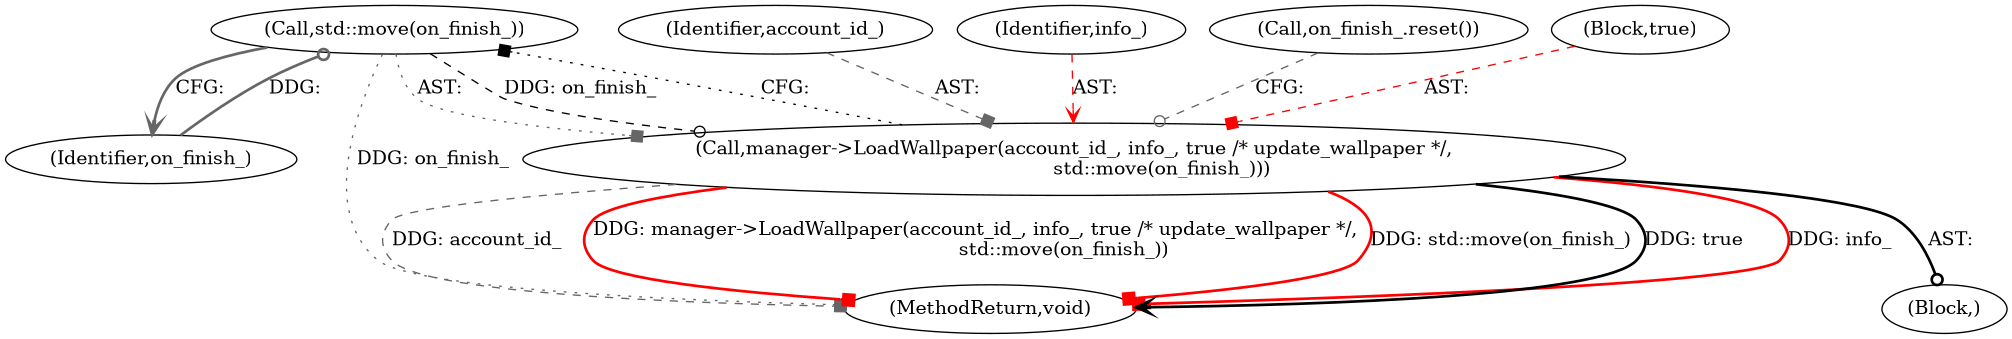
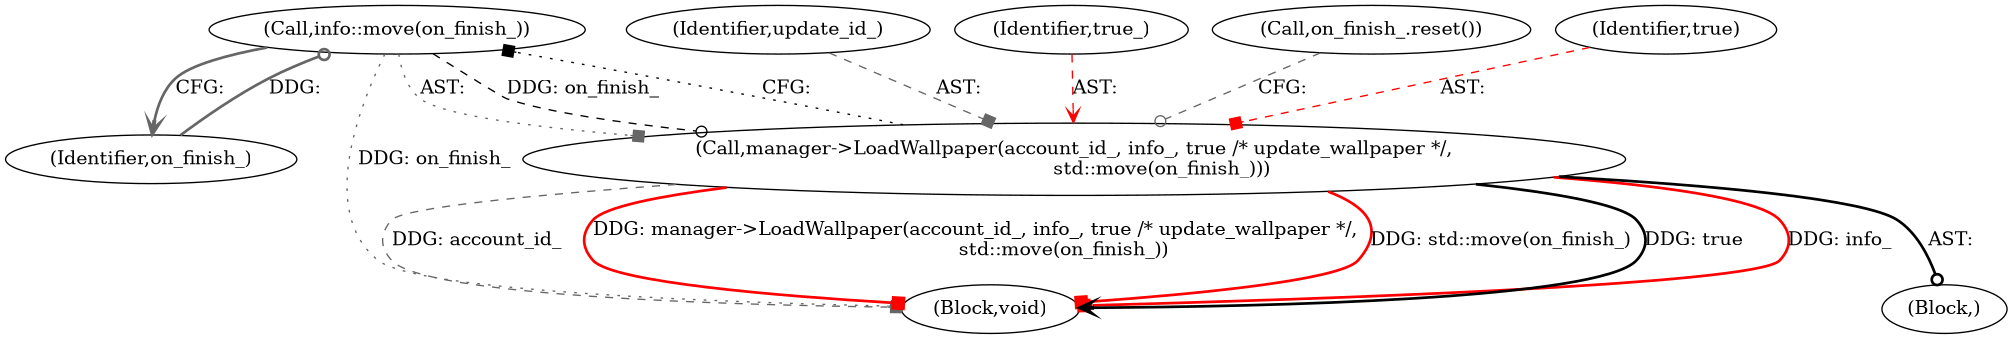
(394, 30) -> (397, 30)
(776, 30) -> (778, 30)
(1072, 30) -> (1072, 30)
(1640, 30) -> (1666, 30)
(990, 309) -> (990, 309)
